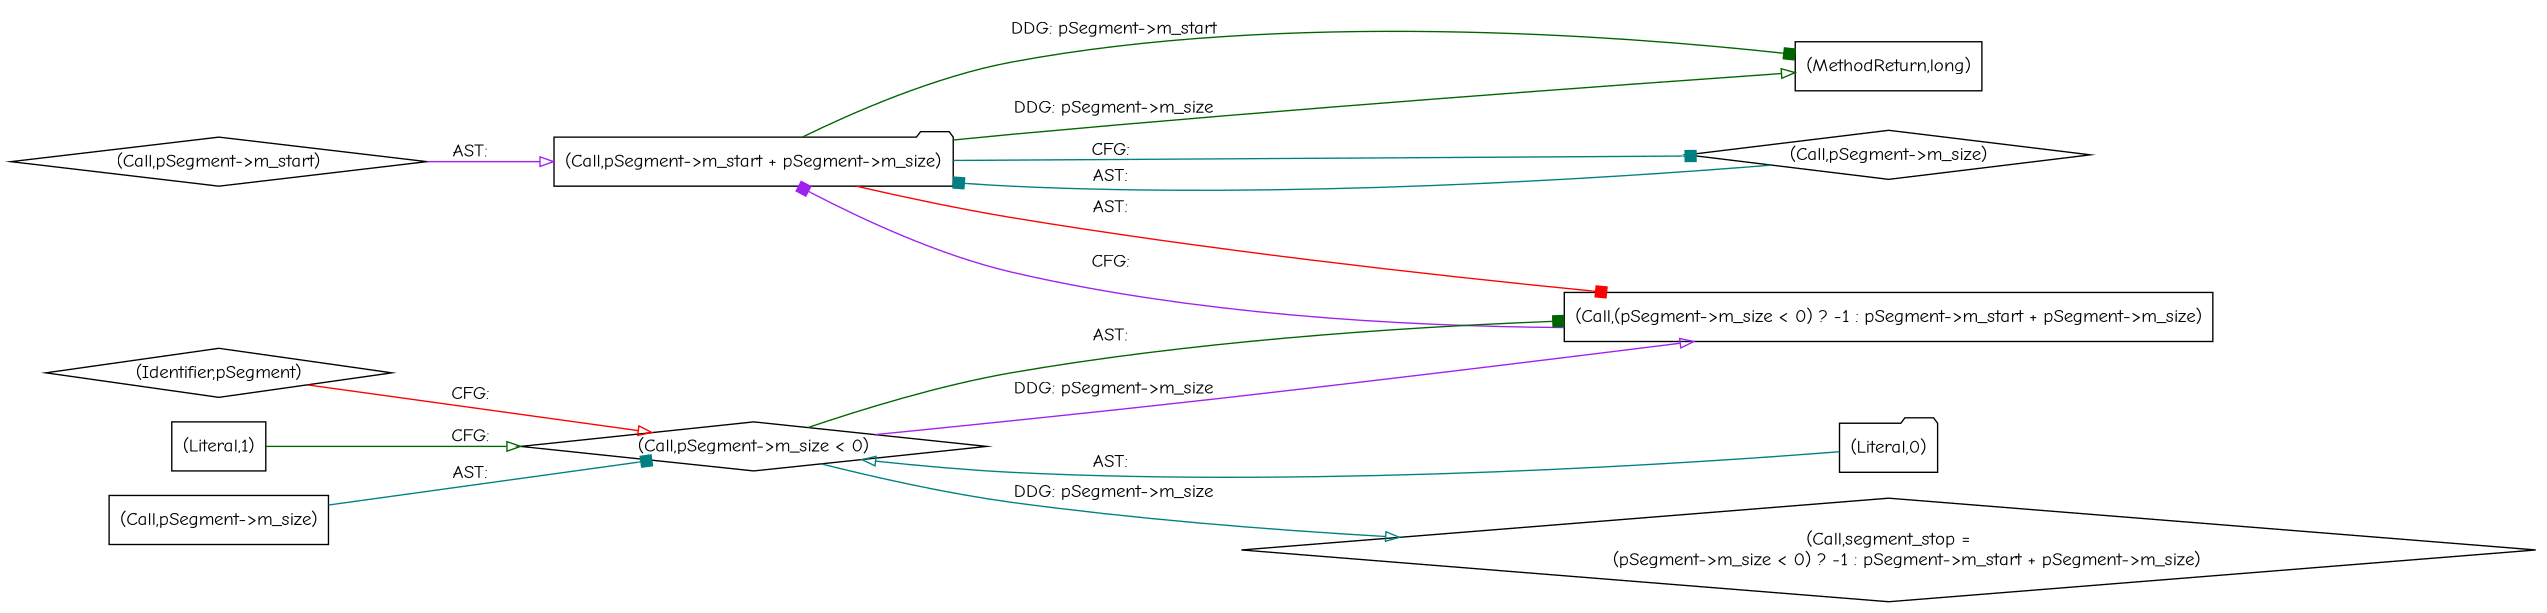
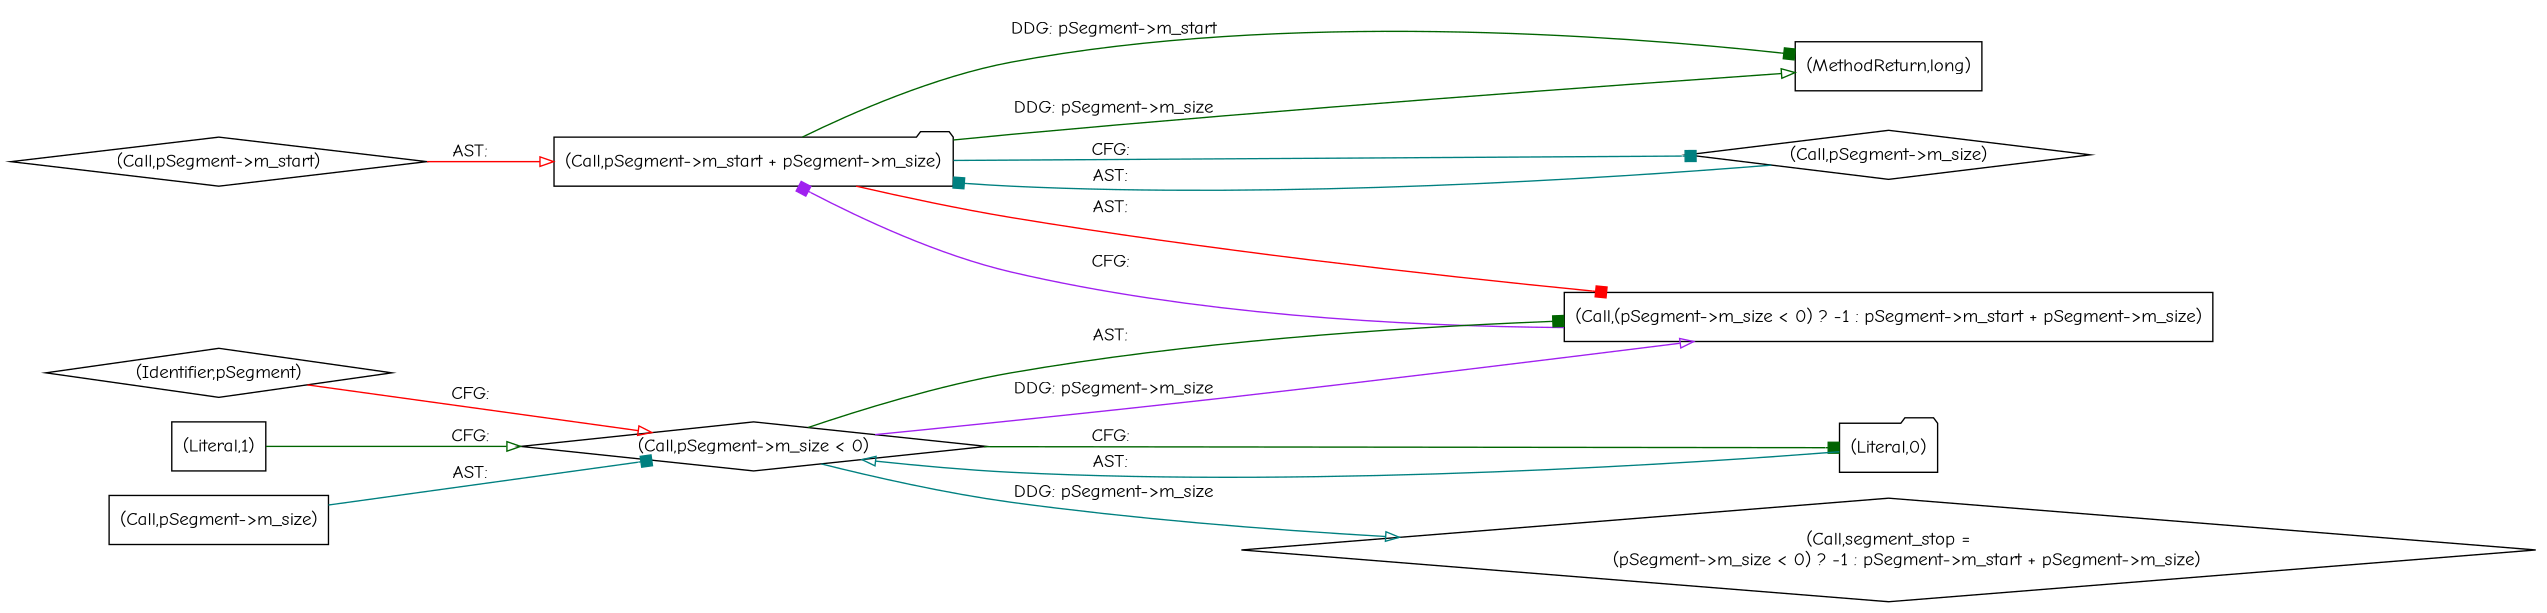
(483, 162) -> (483, 162)
none -> (1405, 447)
